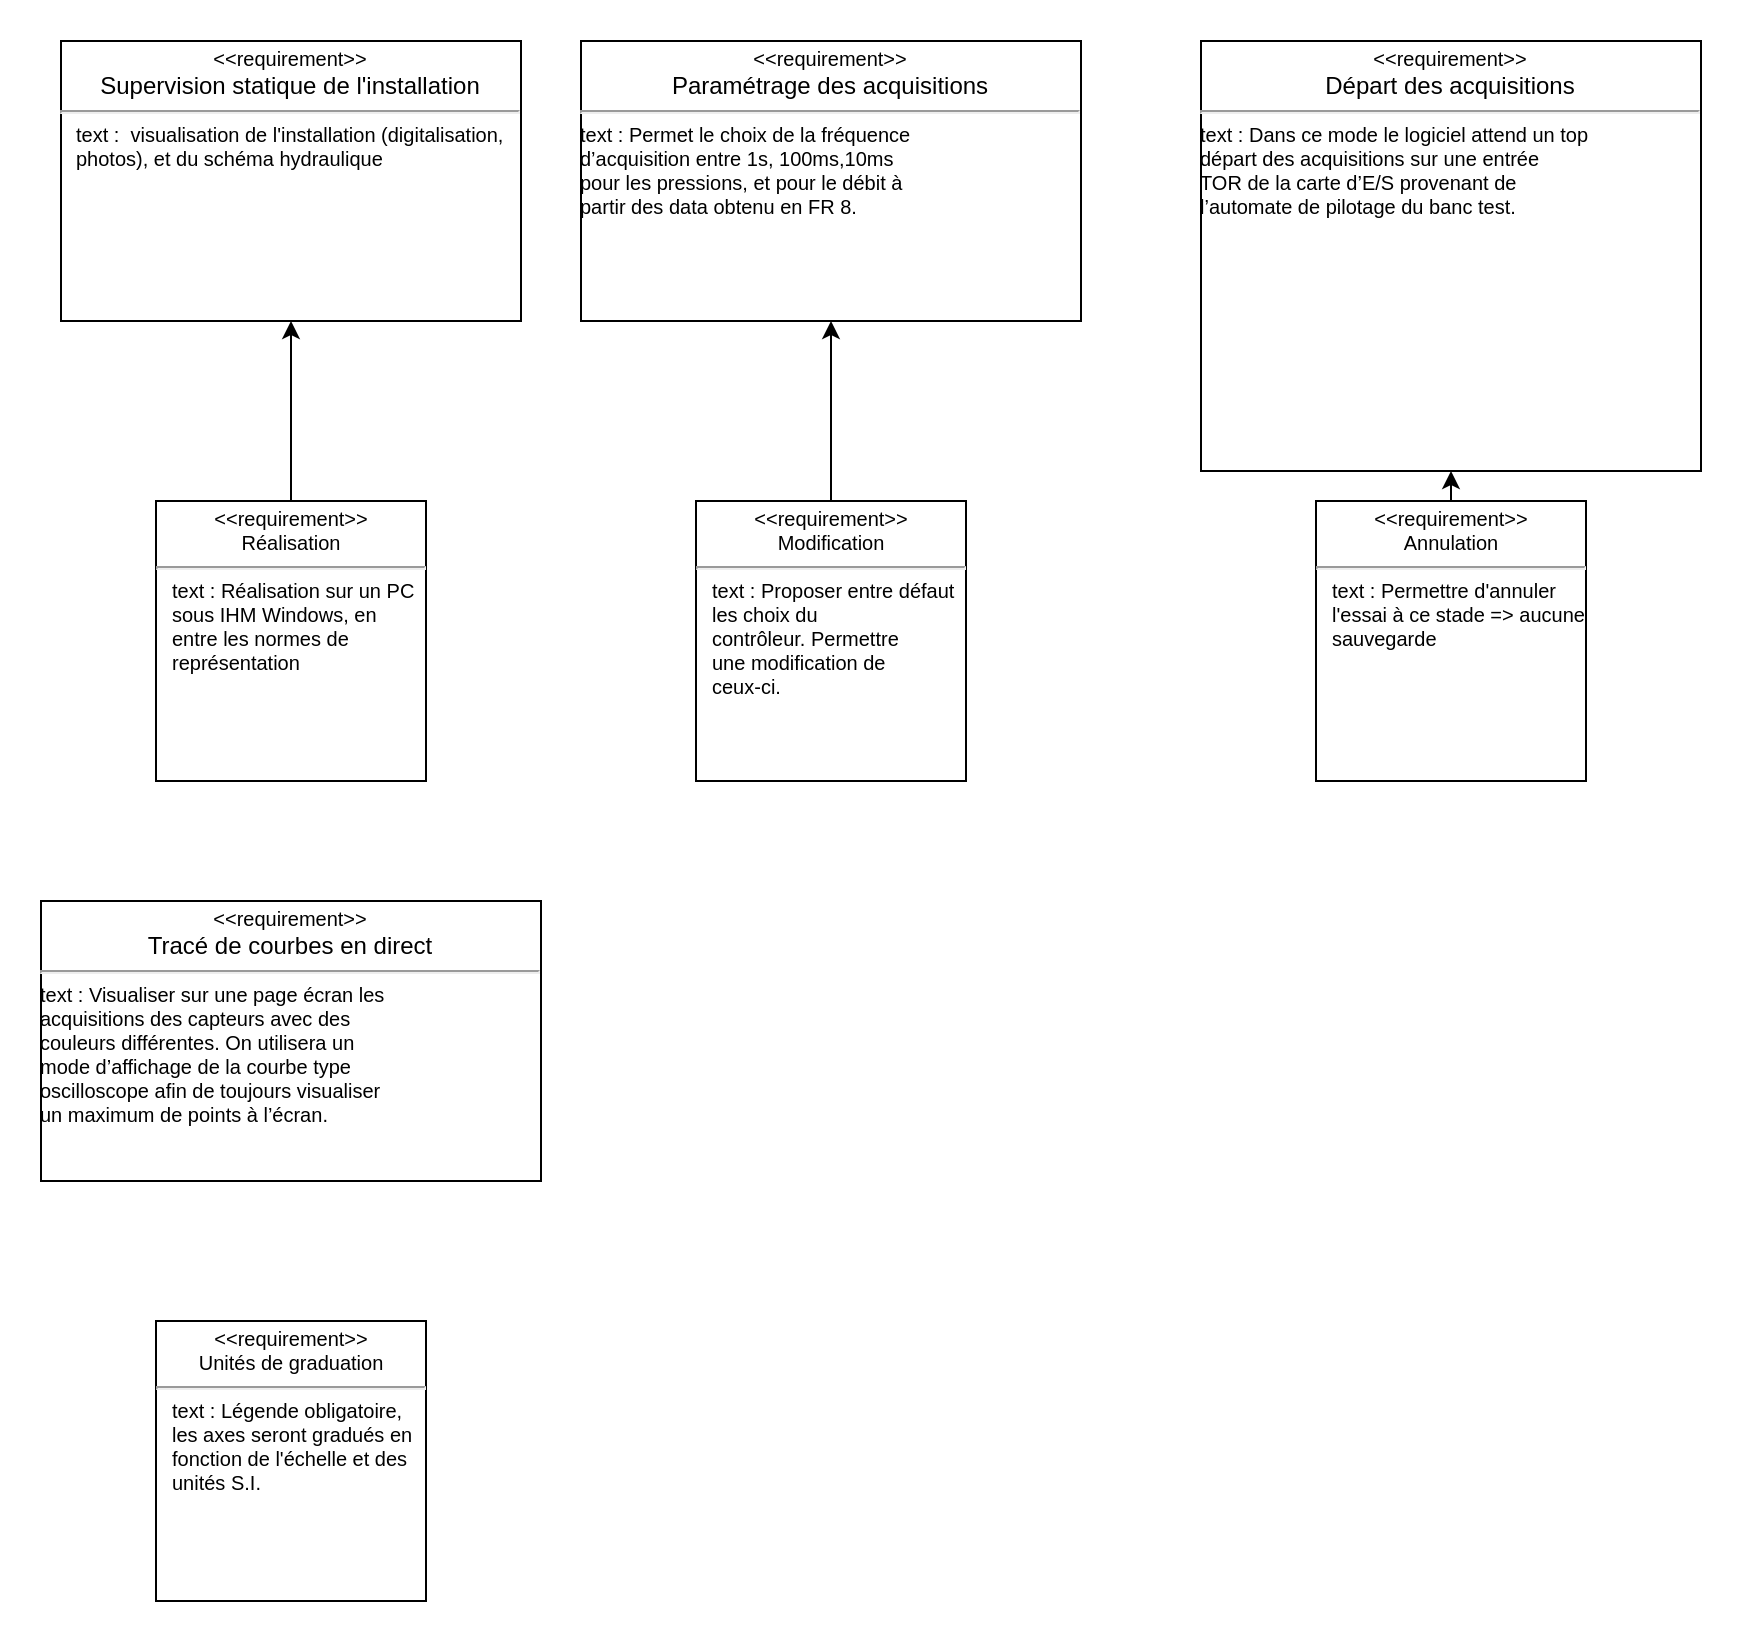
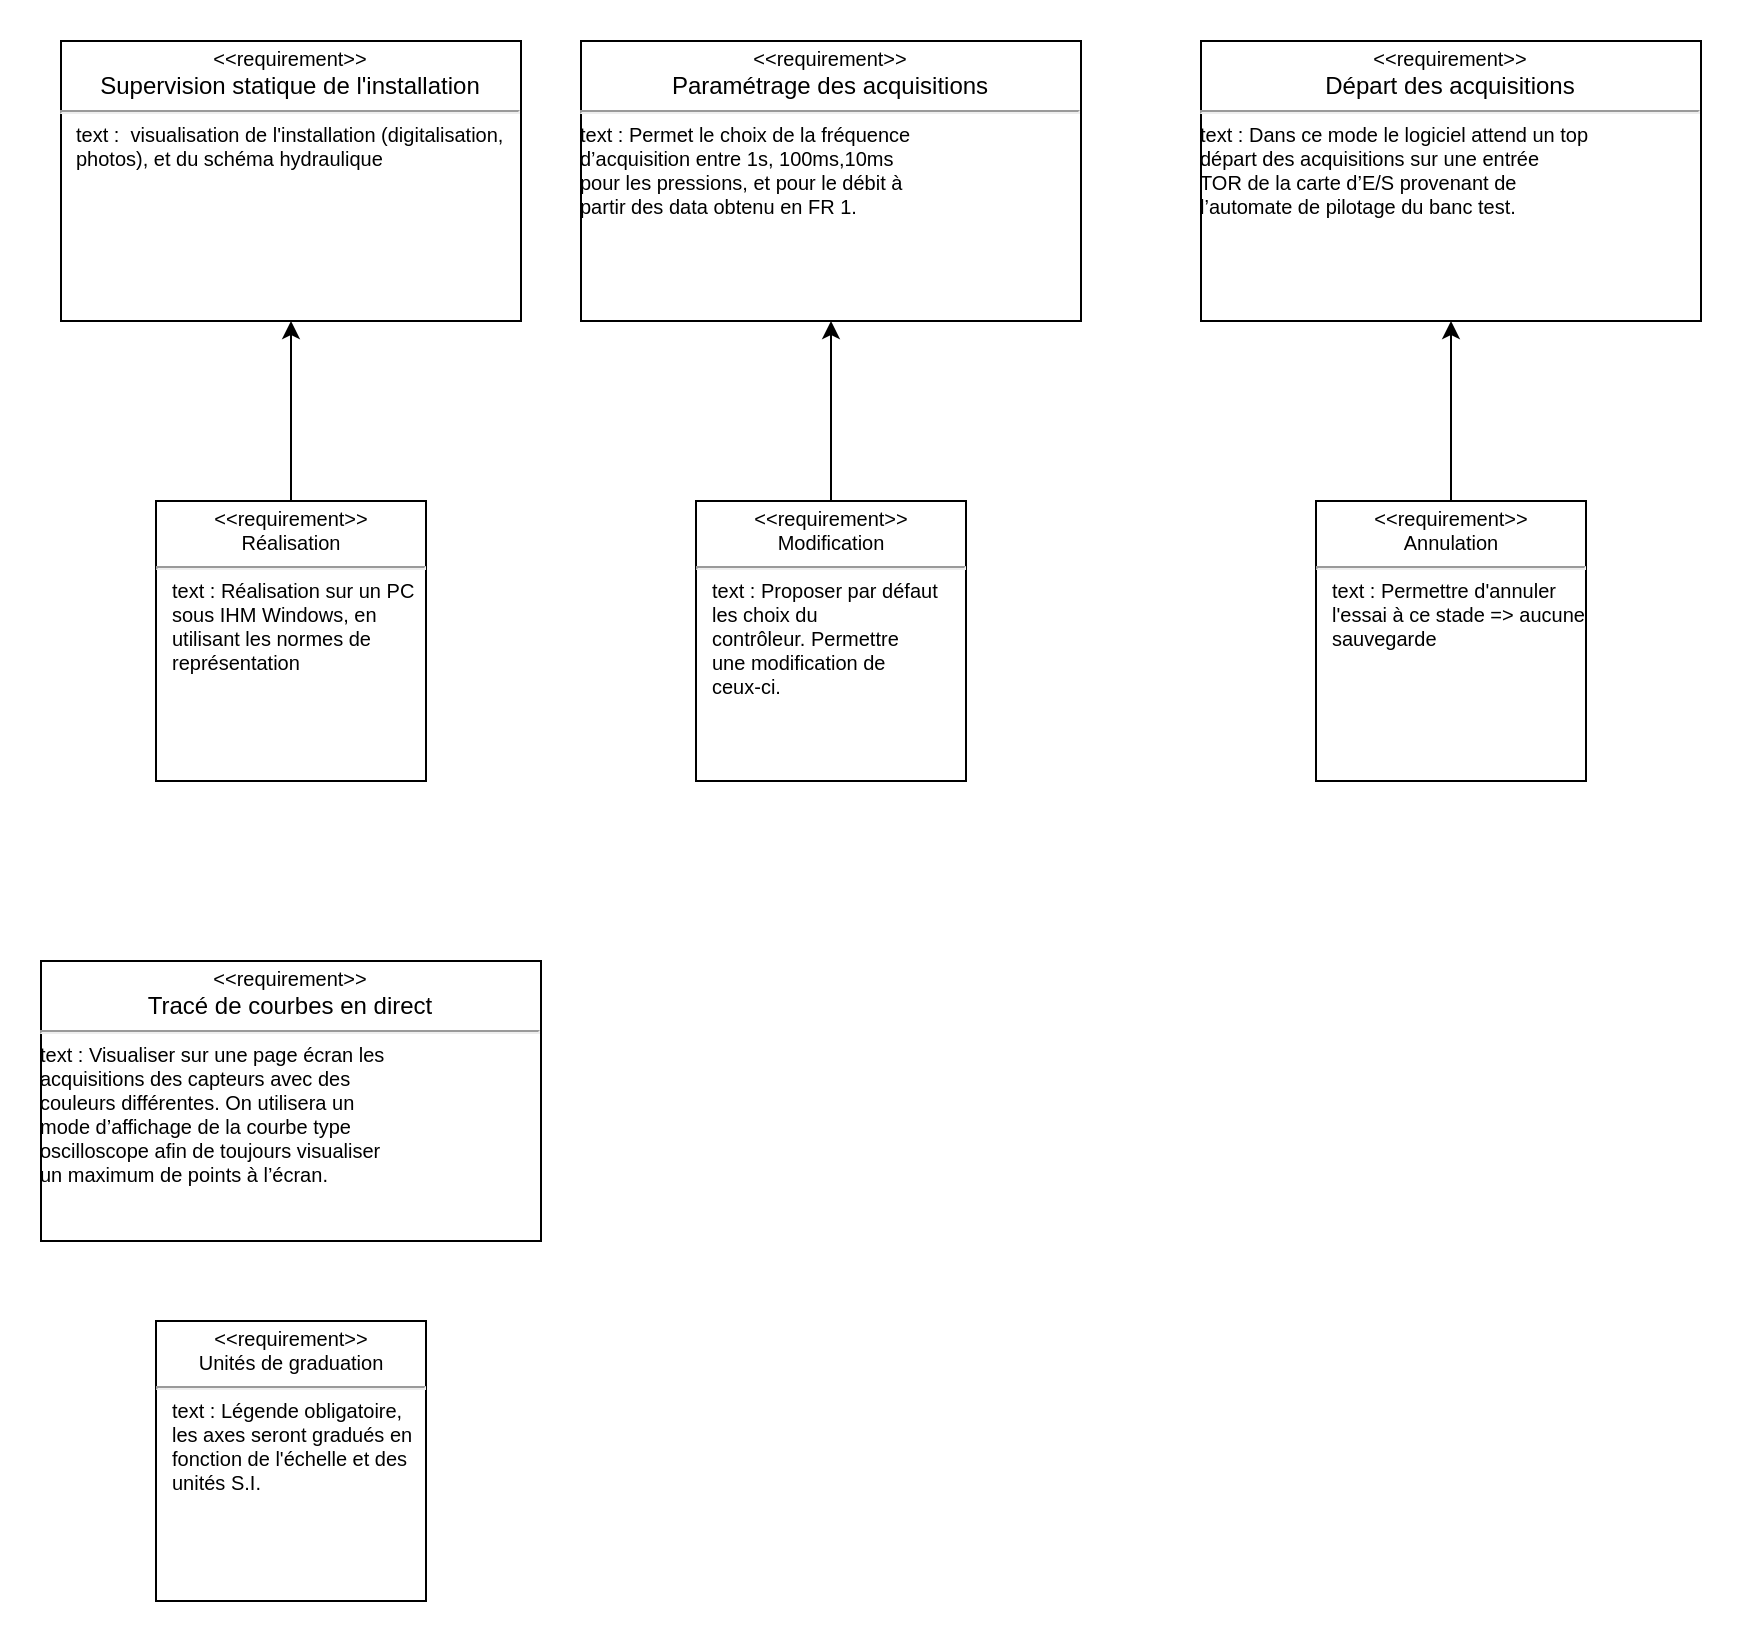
(831, 41) -> (831, 41)
(1451, 256) -> (1451, 181)
(292, 501) -> (292, 501)
(832, 501) -> (832, 501)
(291, 1041) -> (291, 1101)
